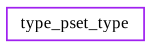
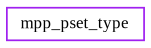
(75, 24) -> (75, 24)
